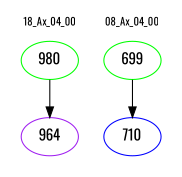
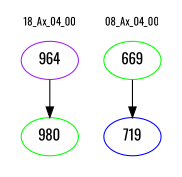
(132, 60) -> (132, 60)
(50, 93) -> (50, 93)
(132, 137) -> (132, 137)
